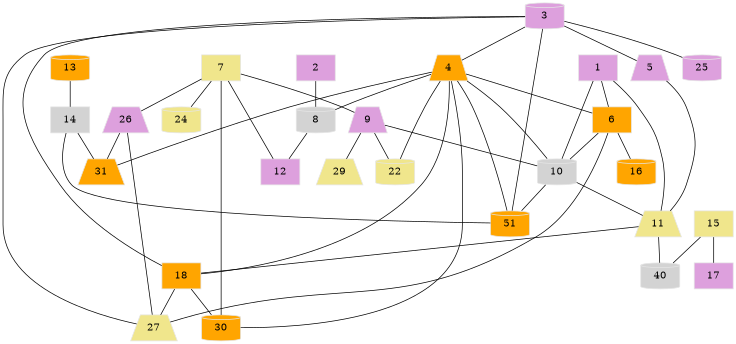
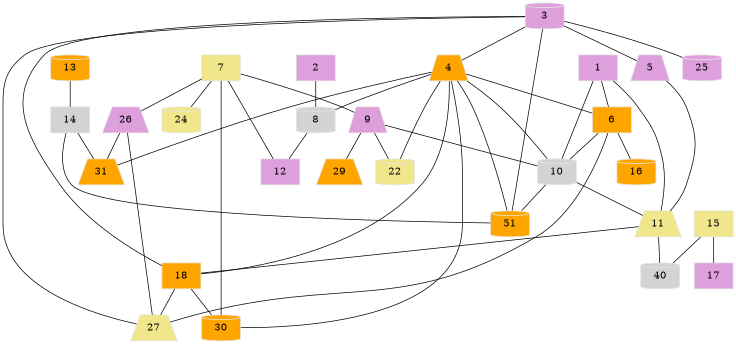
(340, 172) -> (340, 172)
